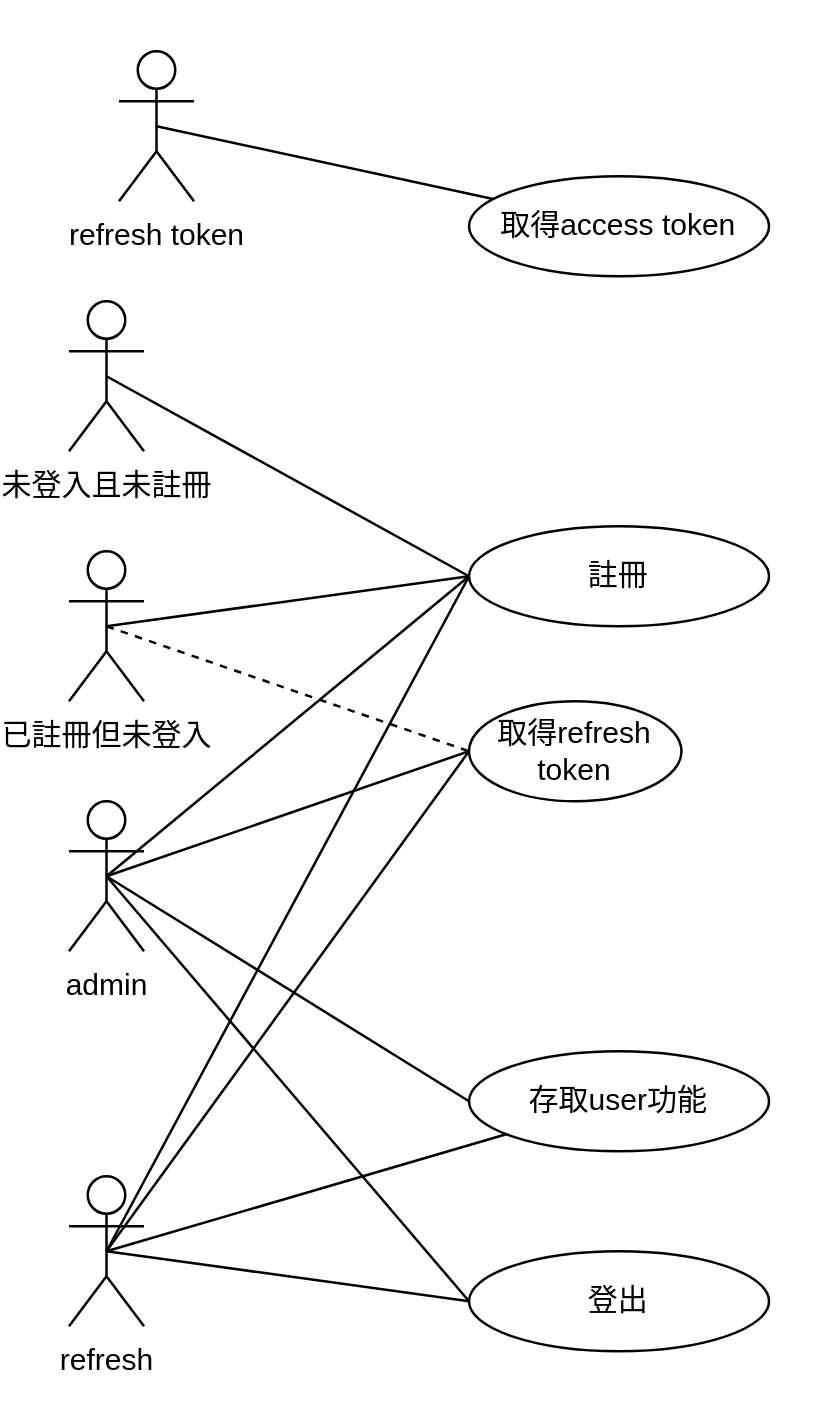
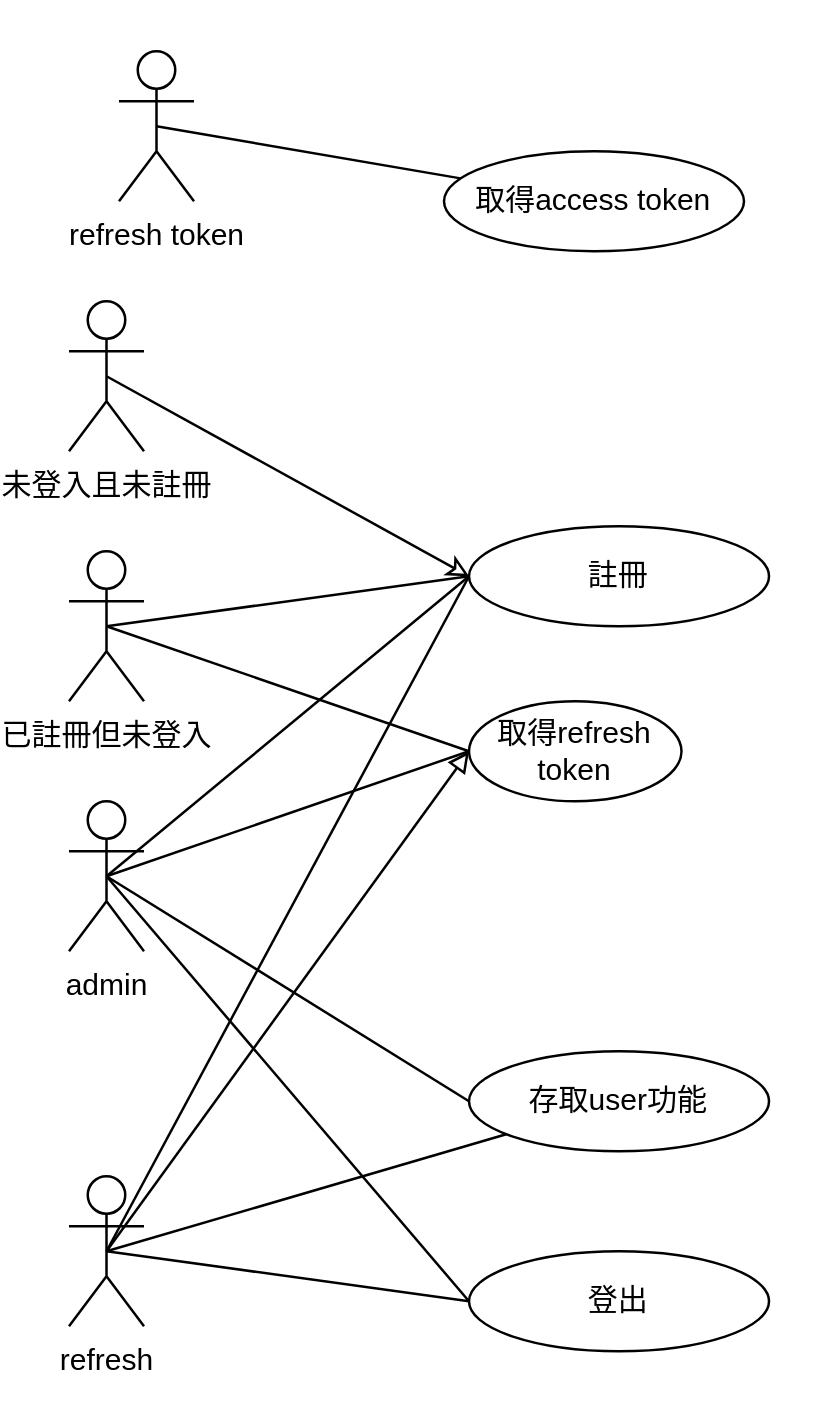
(619, 226) -> (594, 201)
(457, 570) -> (453, 568)
(220, 665) -> (220, 665)
(460, 763) -> (456, 768)
